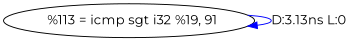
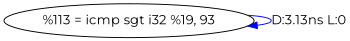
(129, 21) -> (129, 21)
